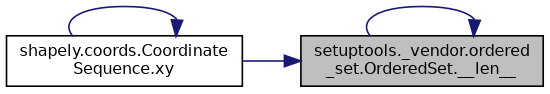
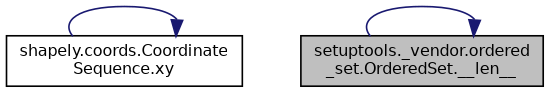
(263, 61) -> none
